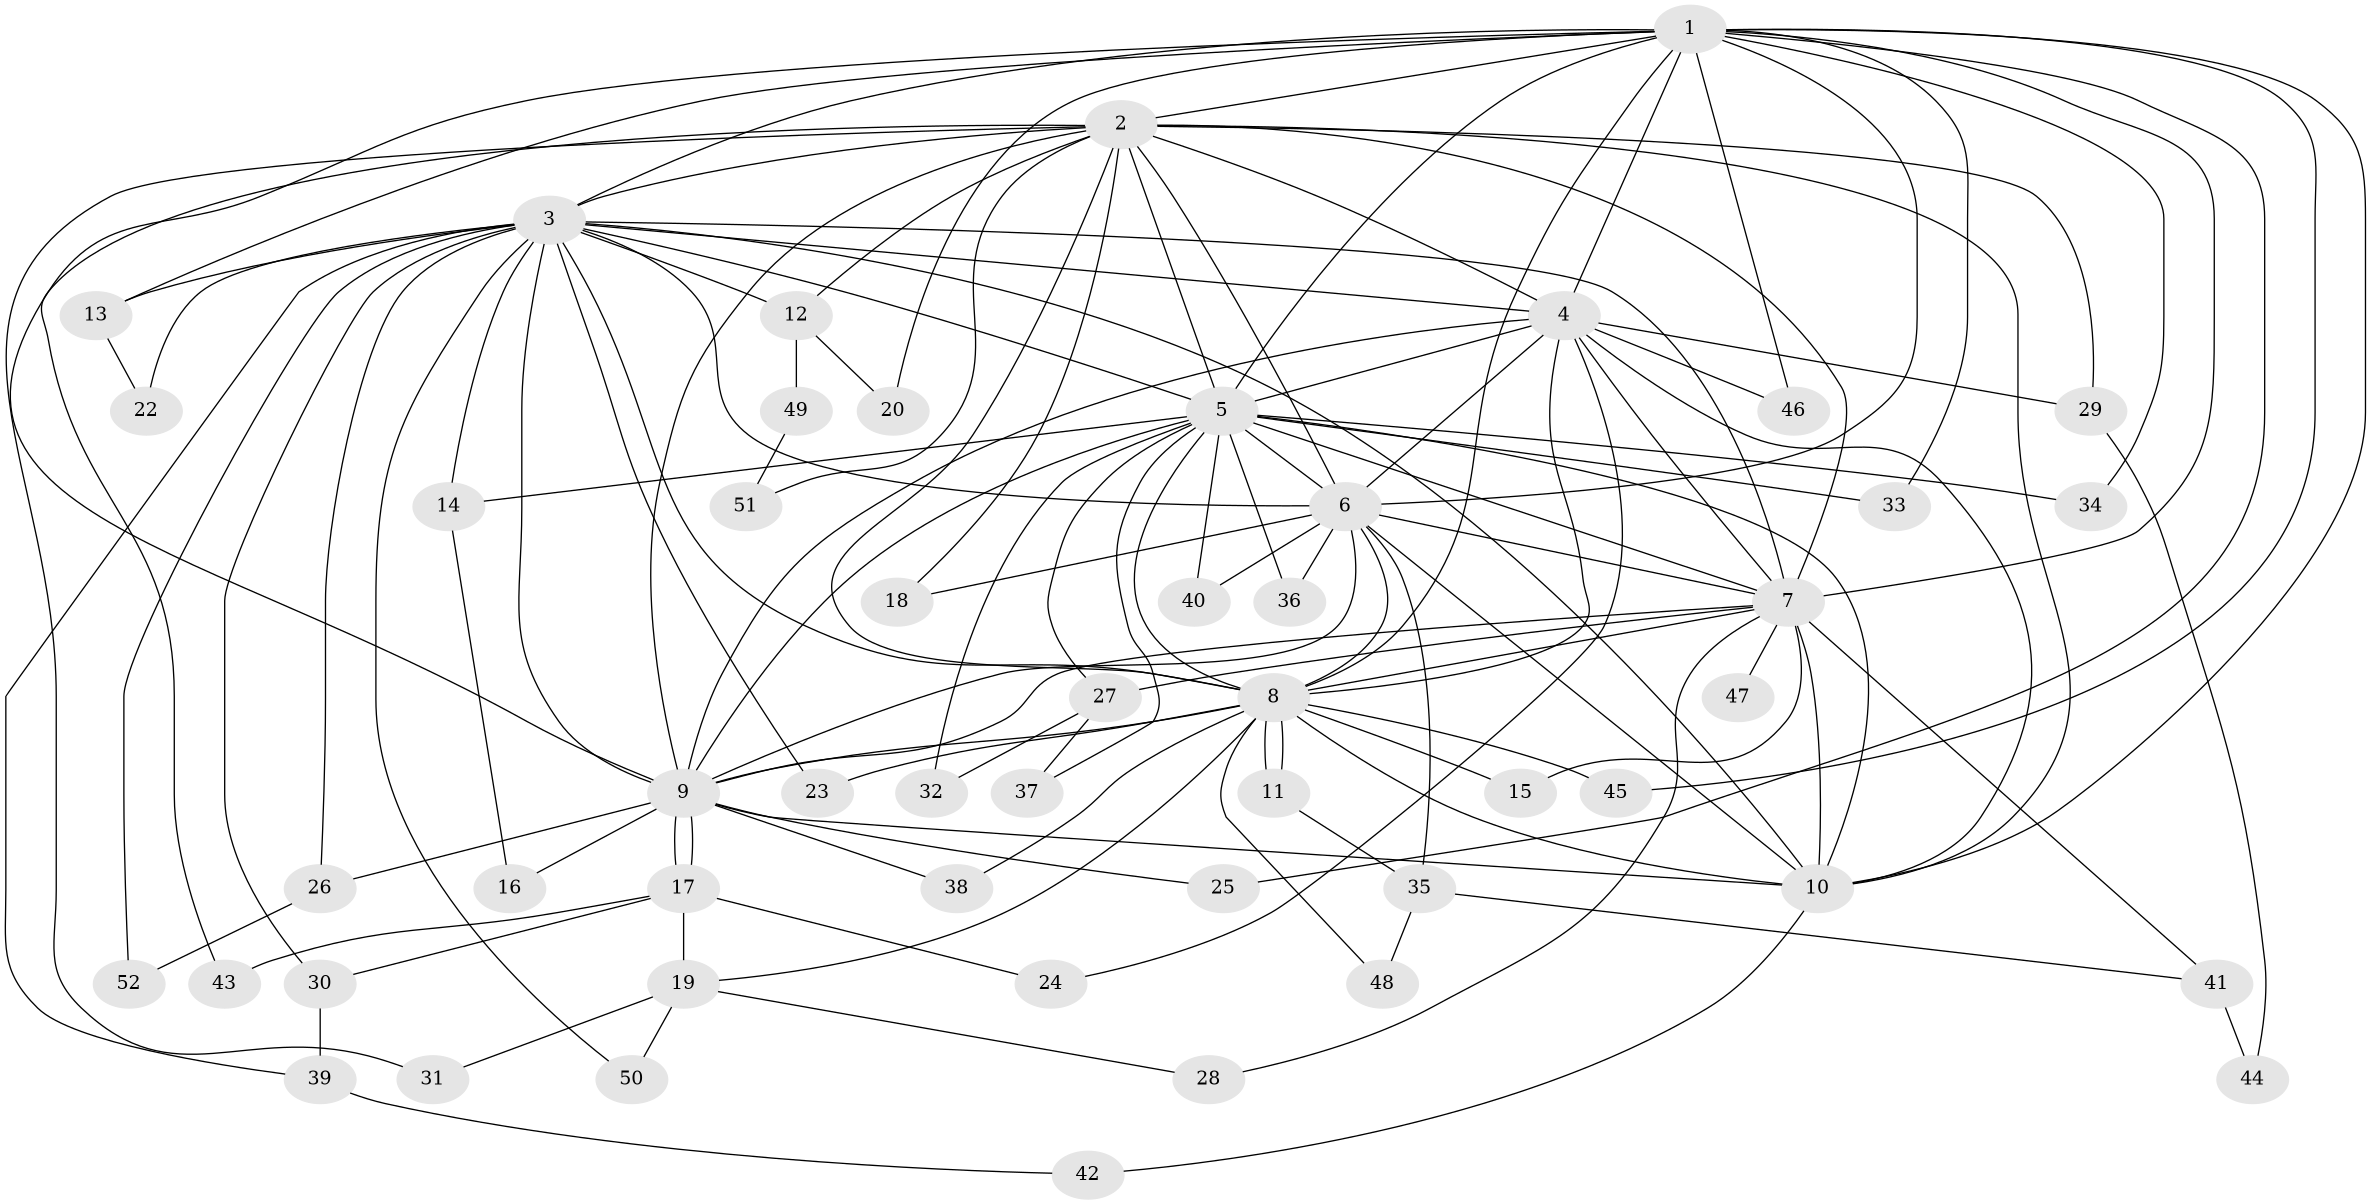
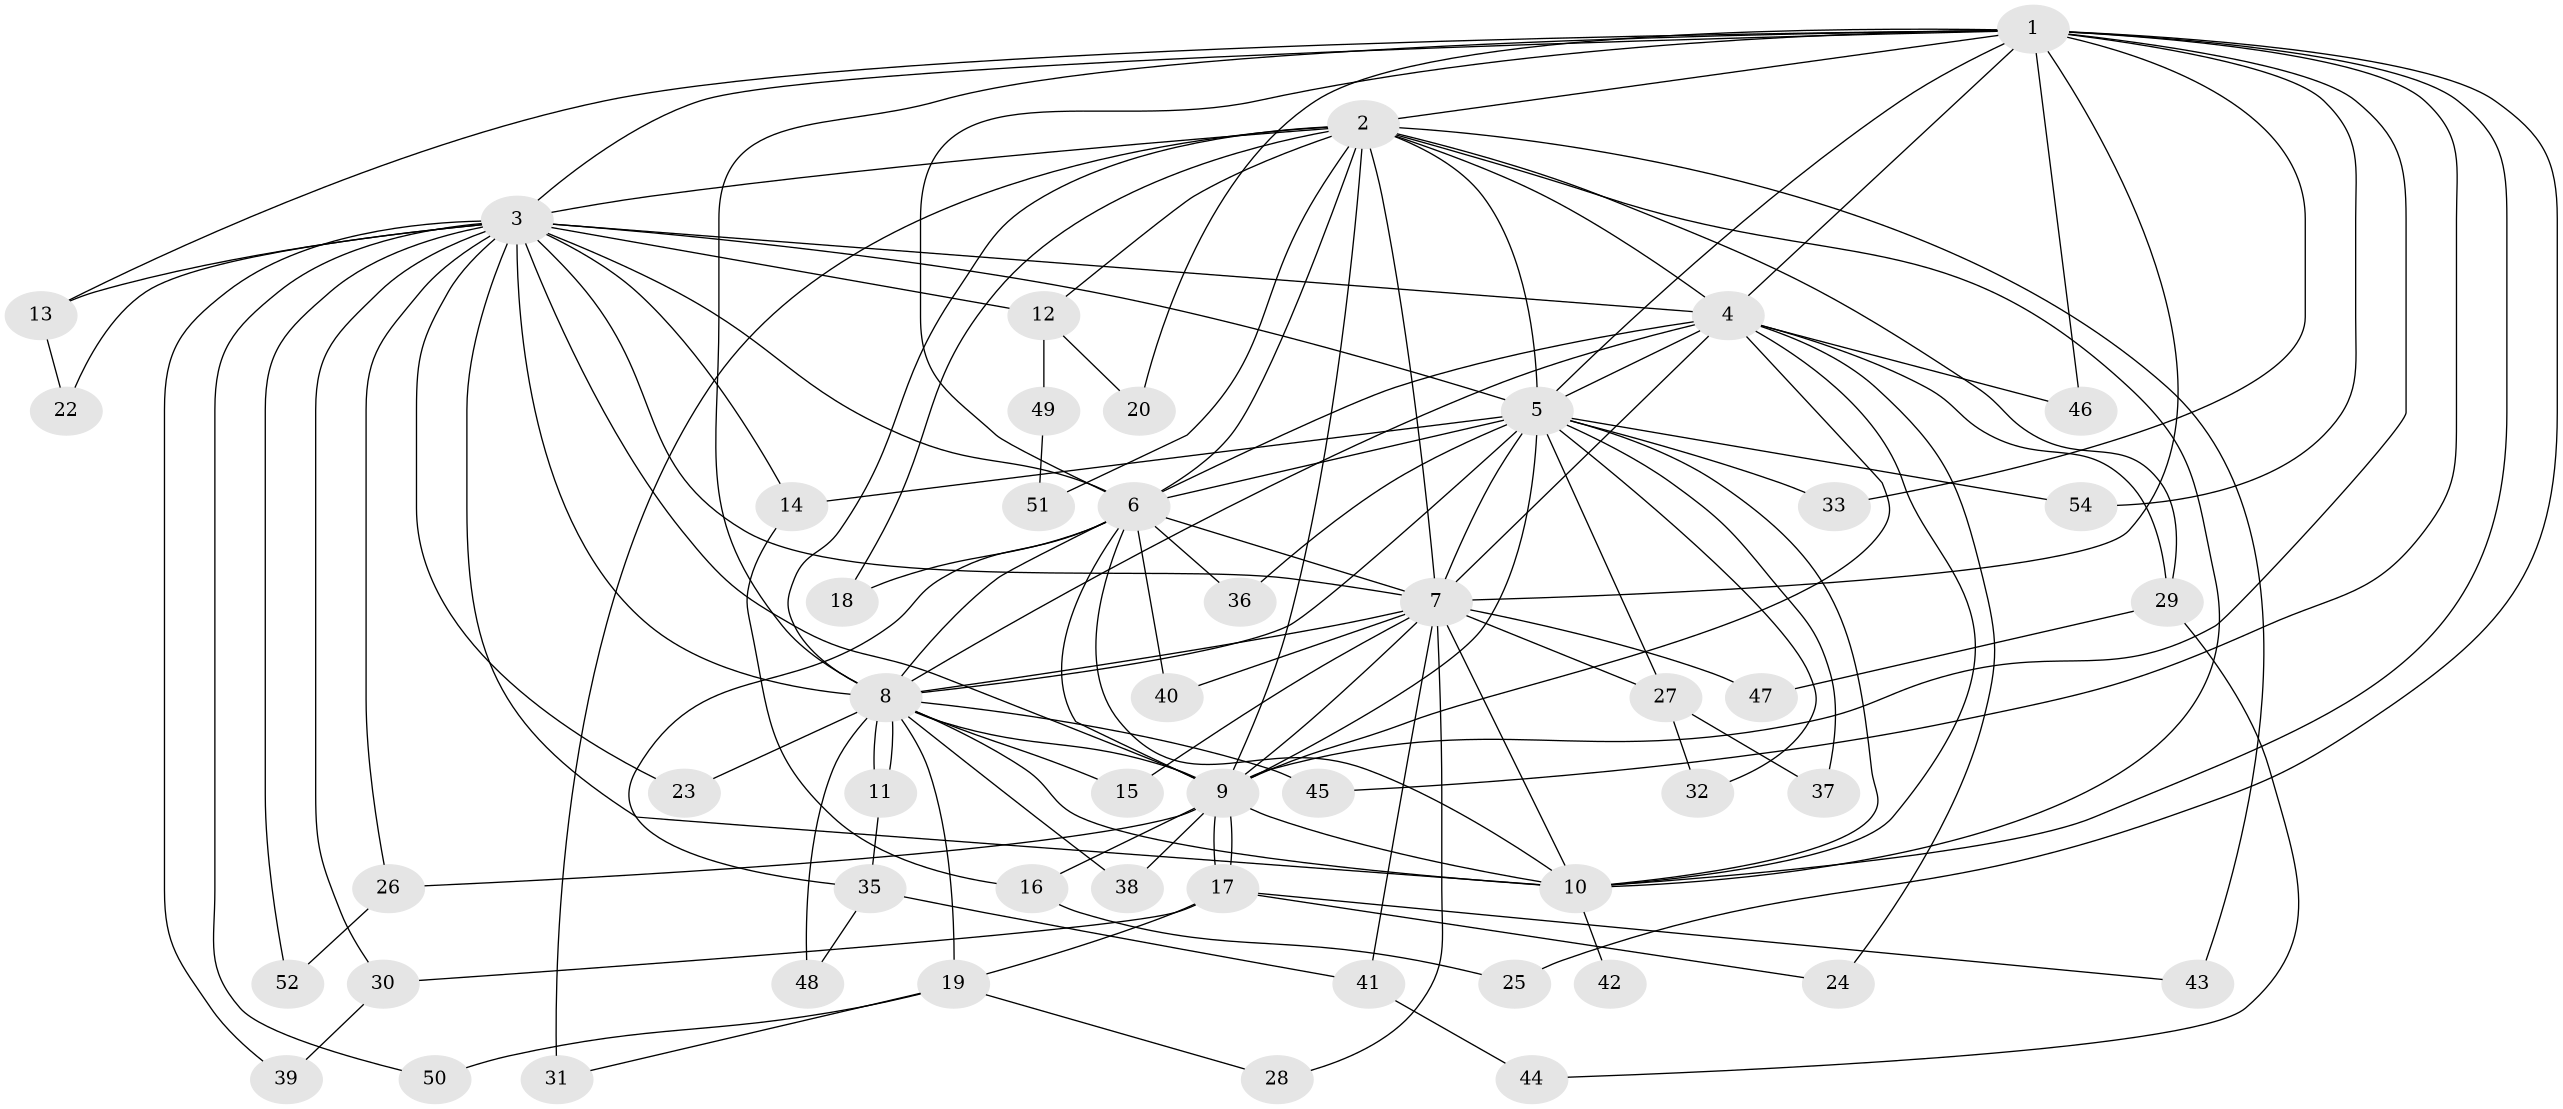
(2091, 507) -> (2081, 507)
(1207, 514) -> (1302, 650)
none -> (1964, 650)
(951, 850) -> (1269, 944)
(699, 1151) -> none
